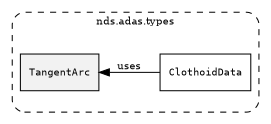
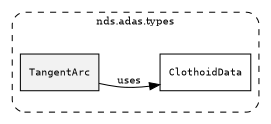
(135, 72) -> (124, 87)
